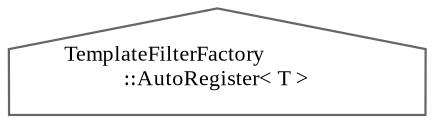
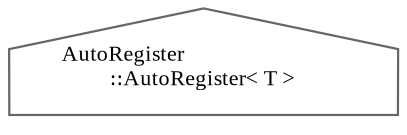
(217, 67) -> (204, 67)
